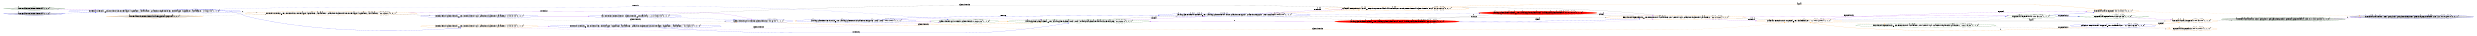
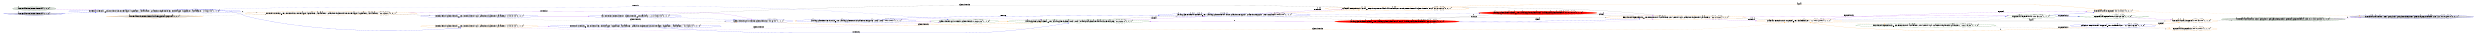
(34, 9) -> (34, 9)
